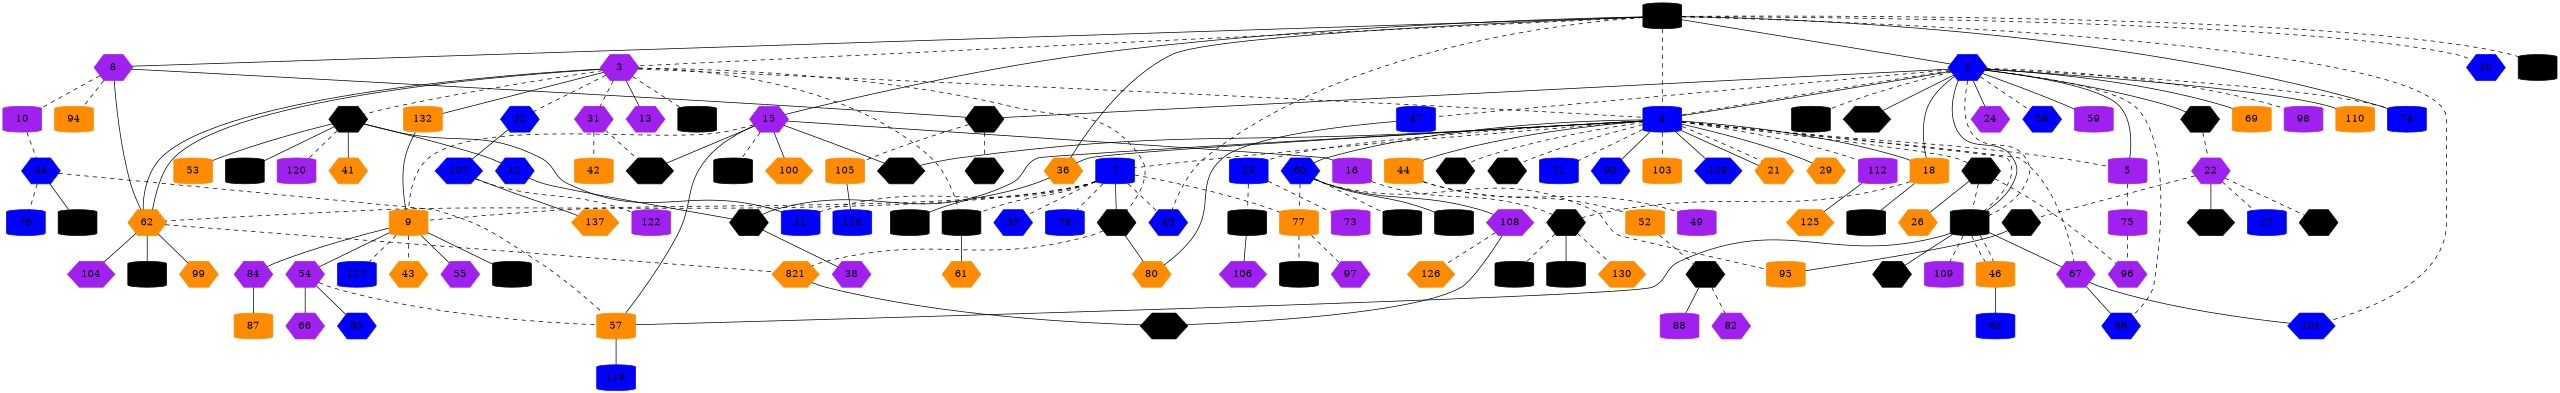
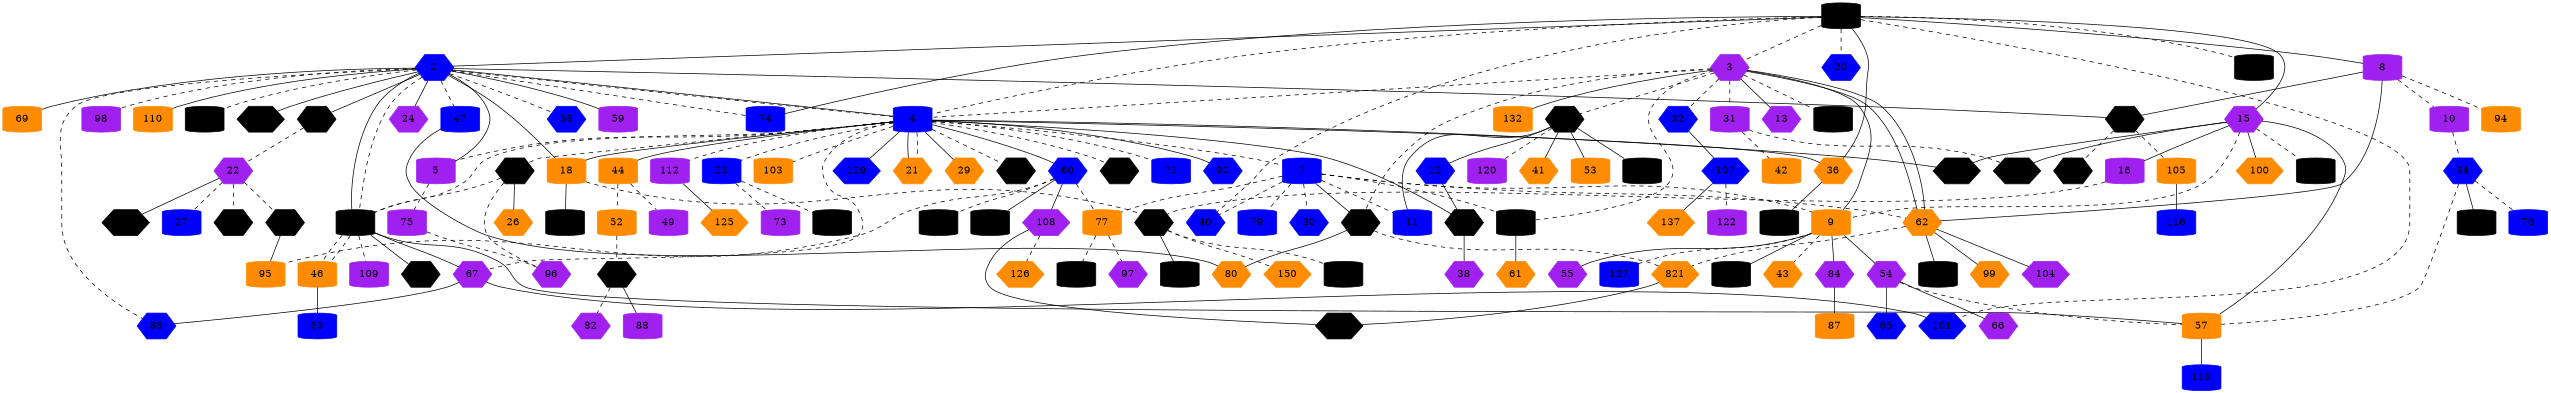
(113, 67) -> (2383, 67)
(594, 119) -> (1730, 119)
(403, 170) -> (1869, 124)
(1243, 274) -> none
(1622, 274) -> (1287, 274)
